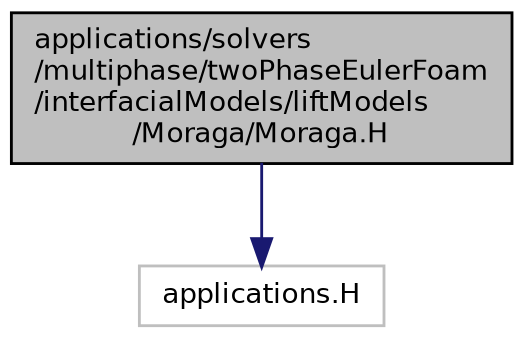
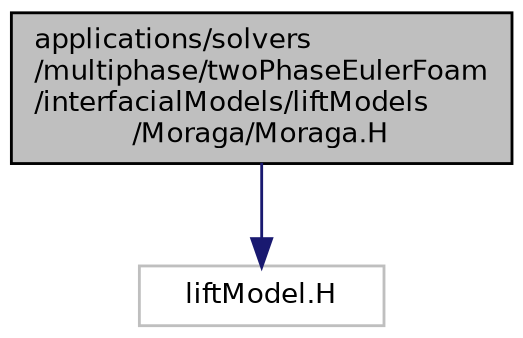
(262, 296) -> (262, 296)
